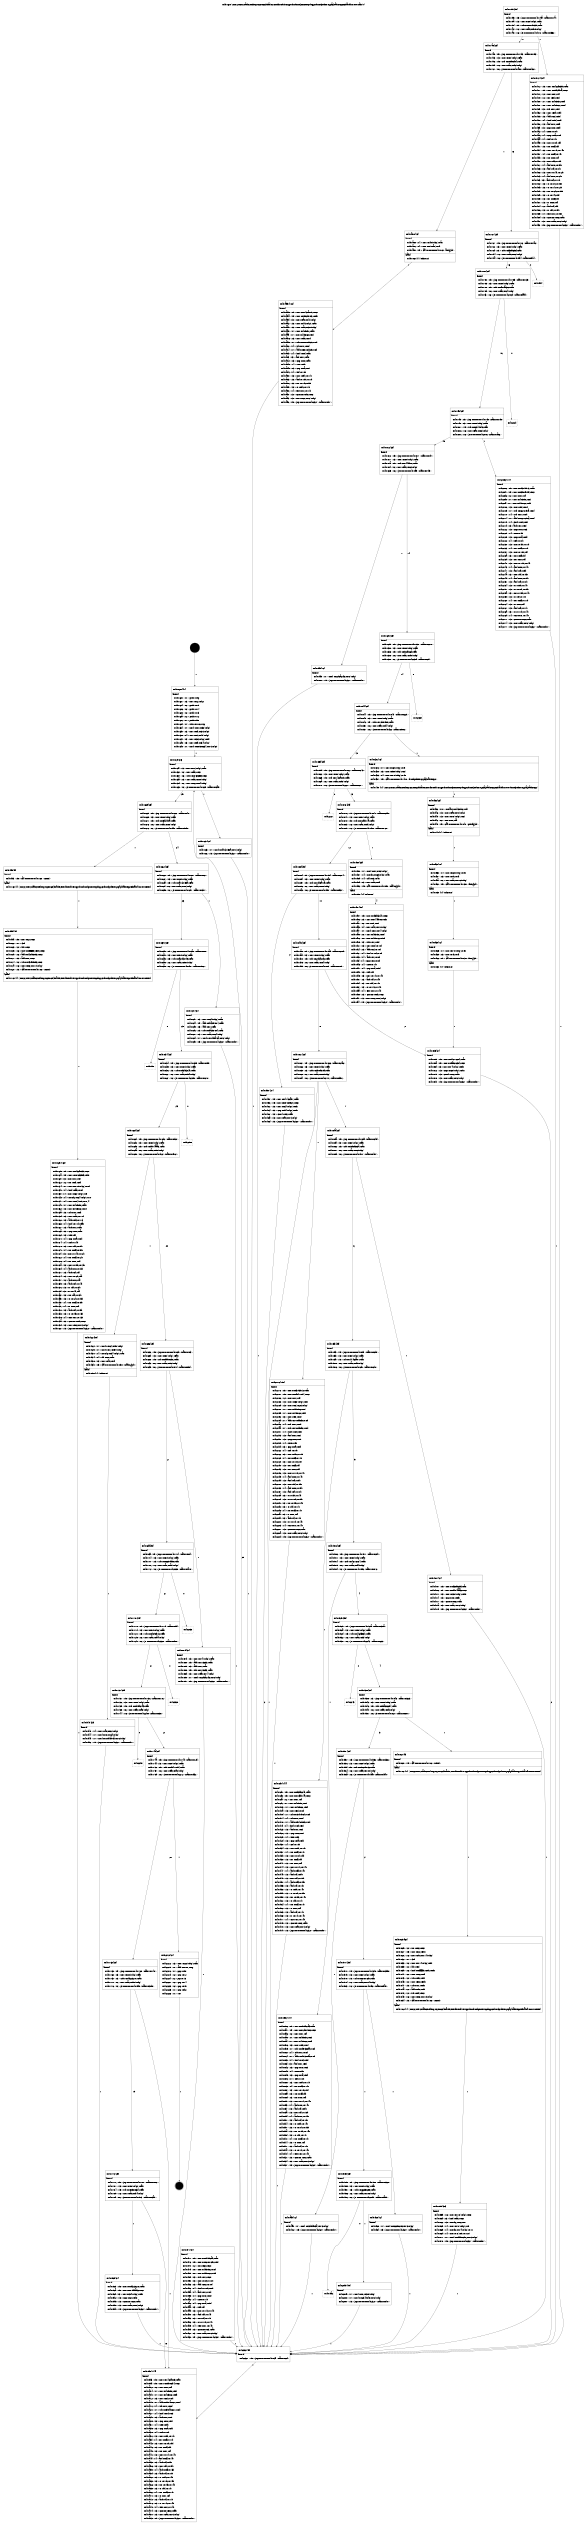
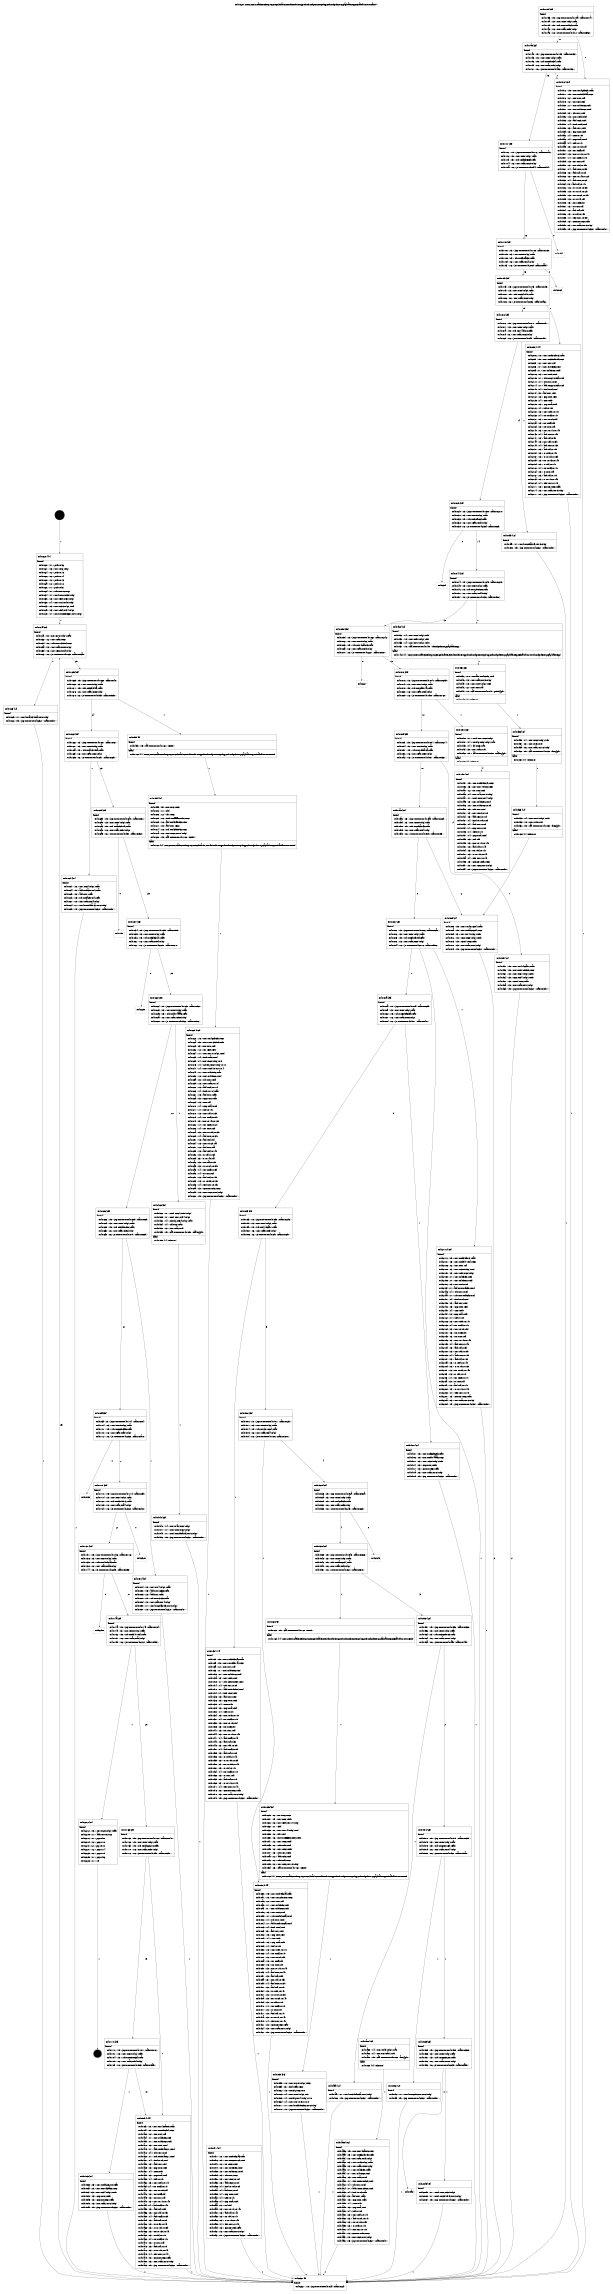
(471, 151) -> (556, 75)
(226, 2390) -> (238, 2280)
